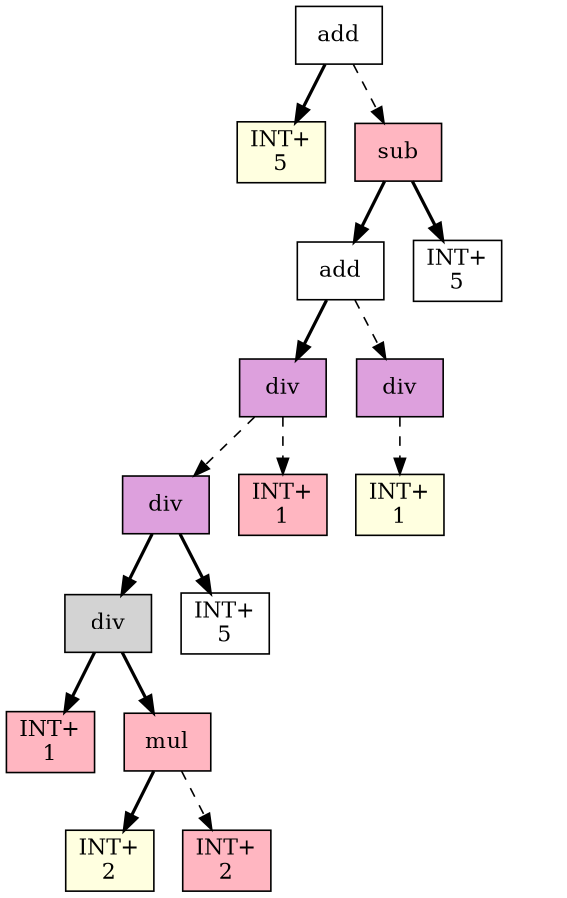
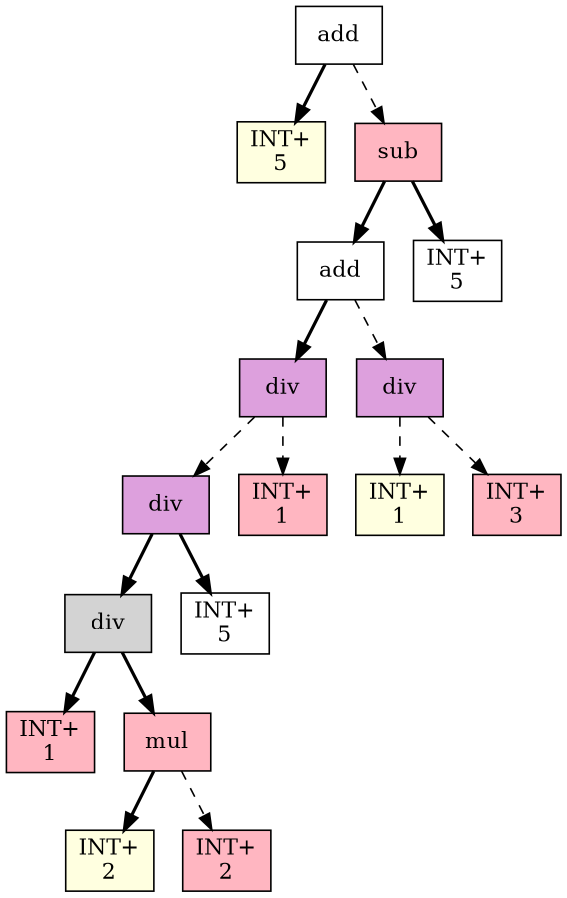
none -> (517, 505)
